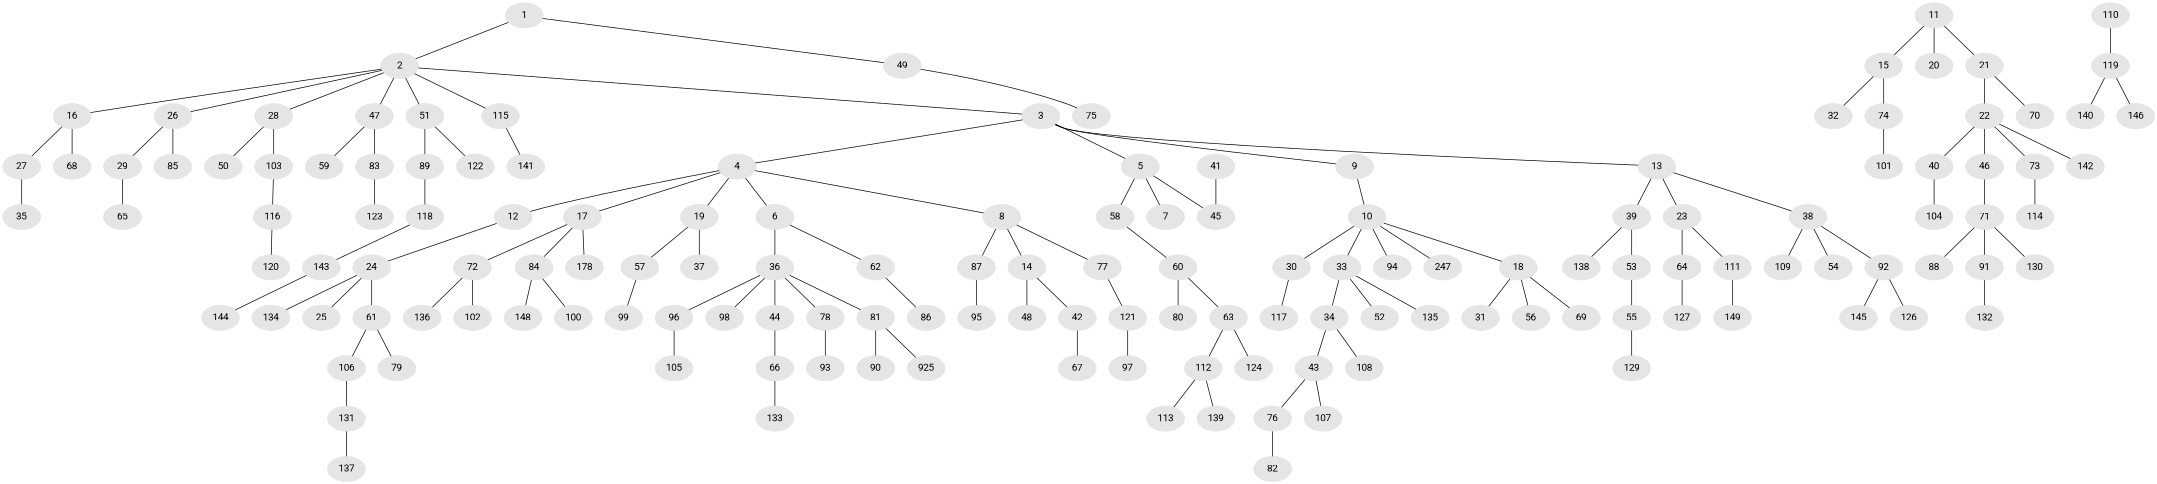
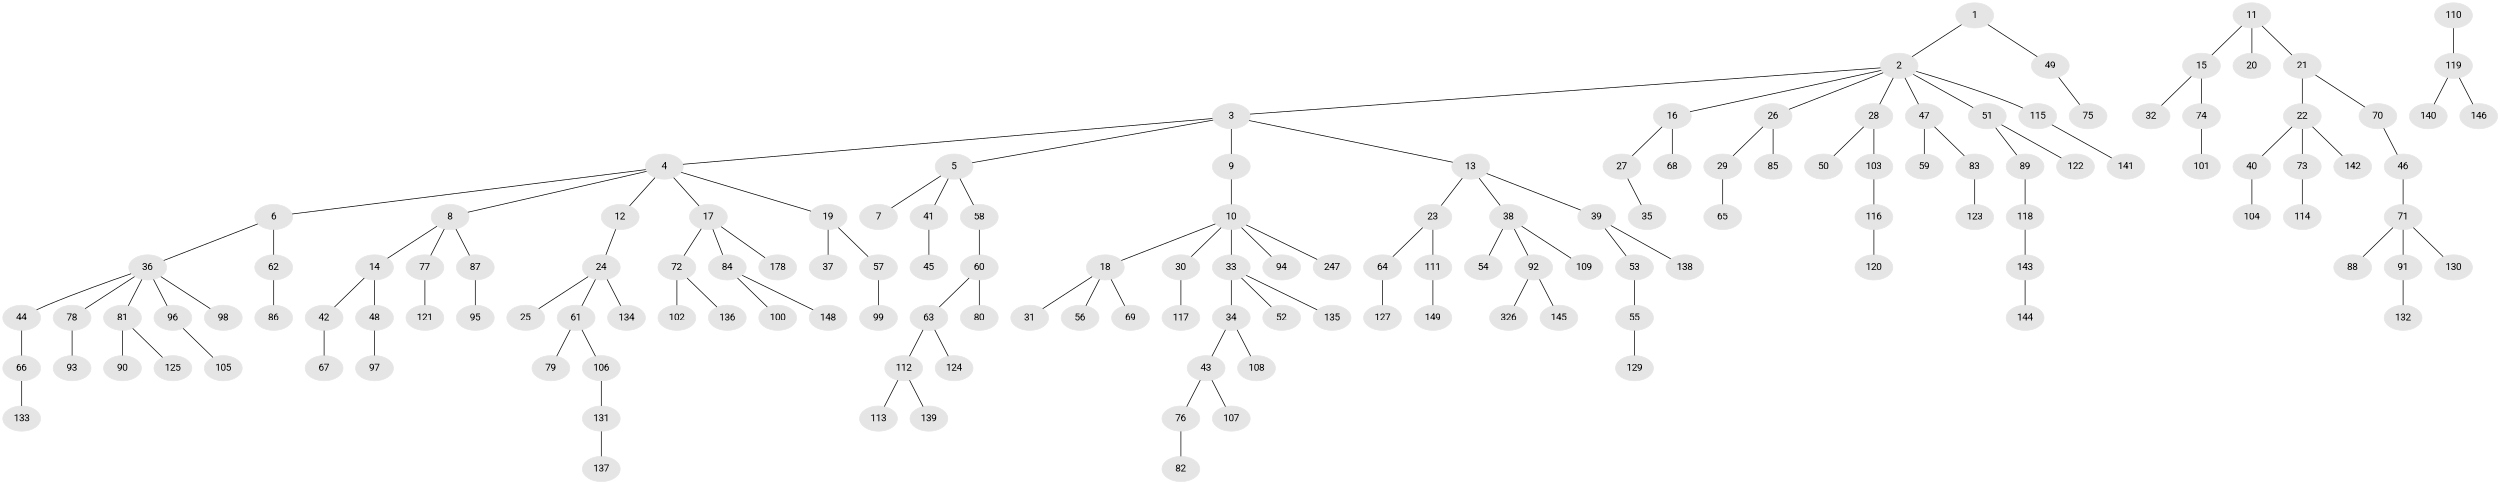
(1984, 141) -> (2391, 141)
(1178, 192) -> (941, 192)
(1909, 318) -> (1508, 318)
(1128, 343) -> (374, 343)
(926, 368) -> (173, 368)
